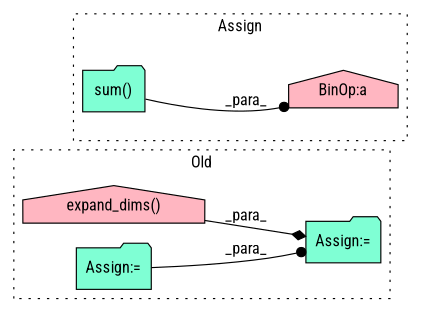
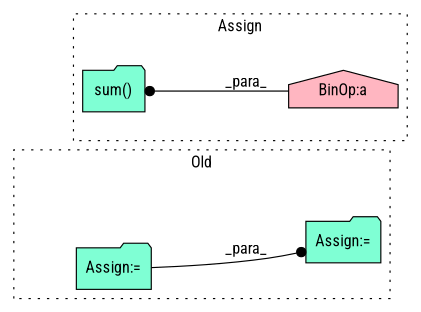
(212, 110) -> (222, 91)
(114, 206) -> none
